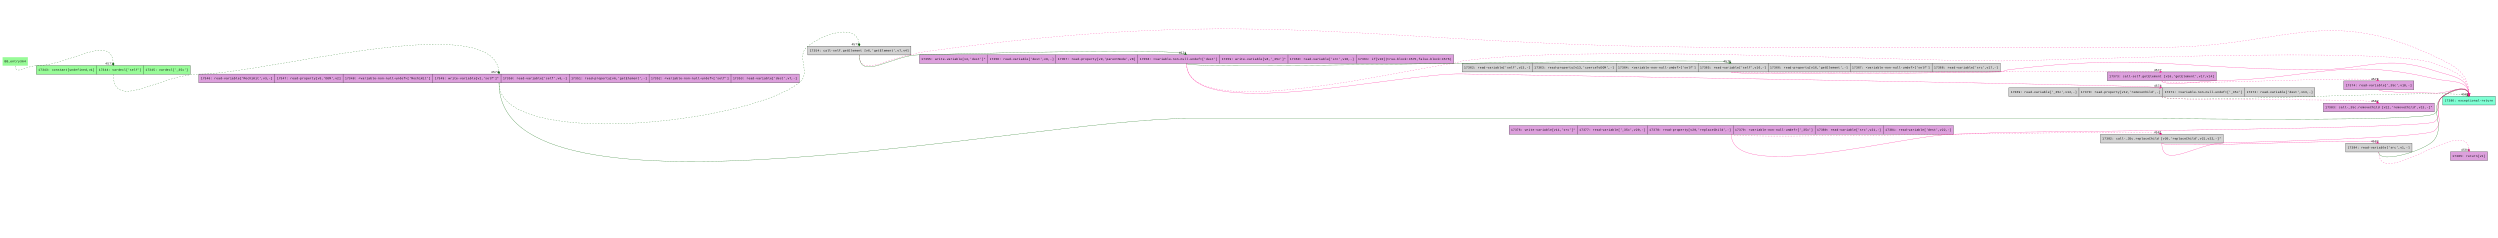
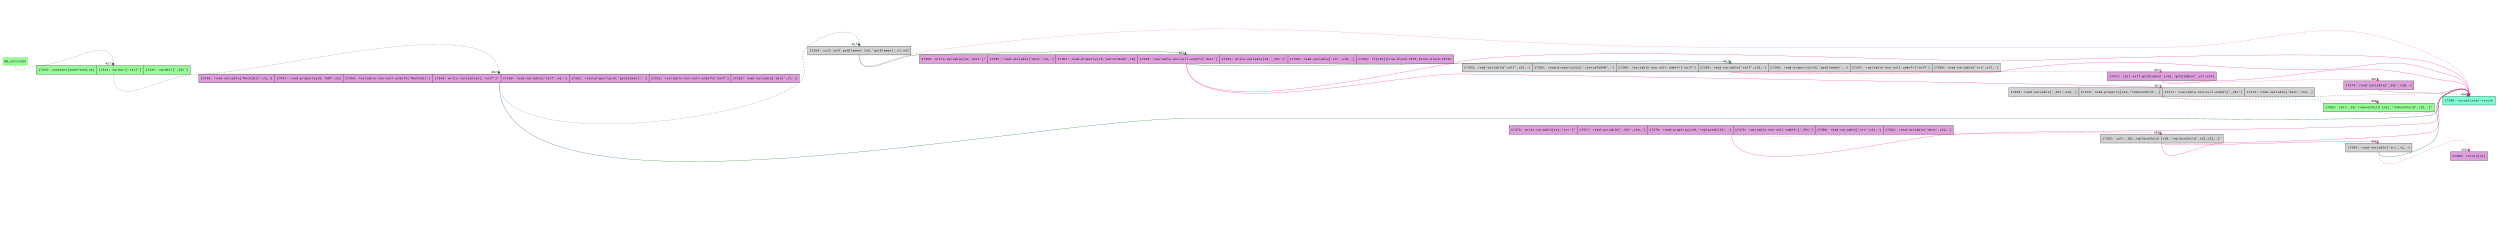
(1828, 57) -> (1828, 57)
(2379, 107) -> (2379, 107)
none -> (2430, 112)
